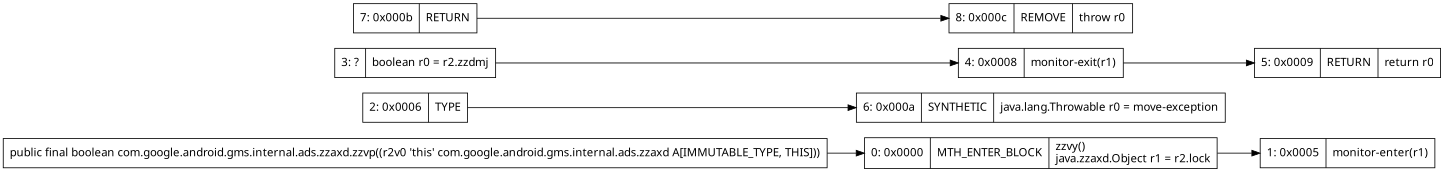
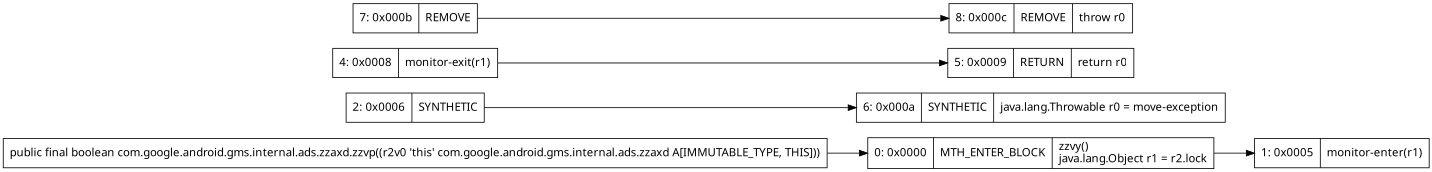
(448, 18) -> (448, 18)
(415, 63) -> none
(448, 107) -> (448, 107)
(1133, 159) -> (1133, 159)
